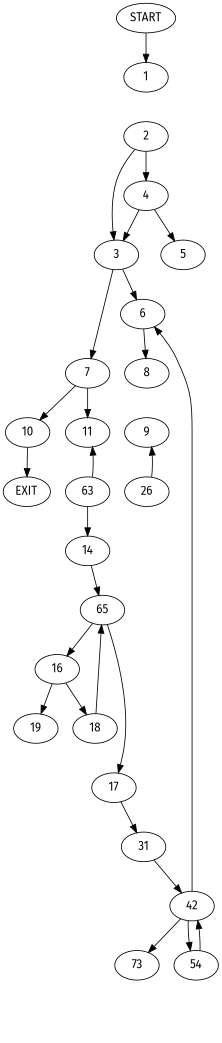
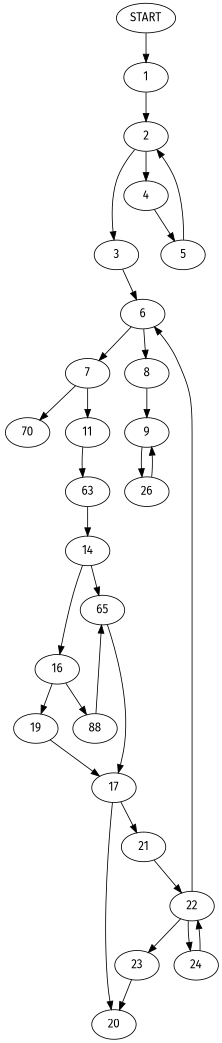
none -> (146, 103)
none -> (180, 196)
(133, 222) -> none
(103, 310) -> (118, 341)
none -> (147, 399)
(28, 432) -> (28, 432)
none -> (141, 458)
(93, 466) -> (82, 458)
(27, 492) -> none
(82, 636) -> (70, 605)
(95, 728) -> (95, 728)
none -> (71, 756)
(144, 847) -> (144, 847)
(192, 906) -> (192, 906)
(137, 965) -> (137, 965)
(196, 965) -> (196, 965)
none -> (114, 1024)
